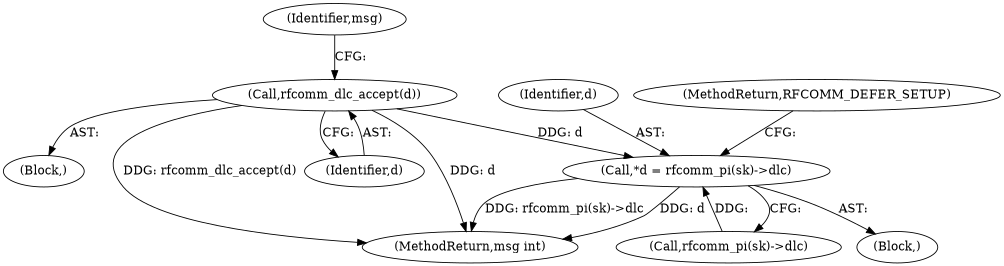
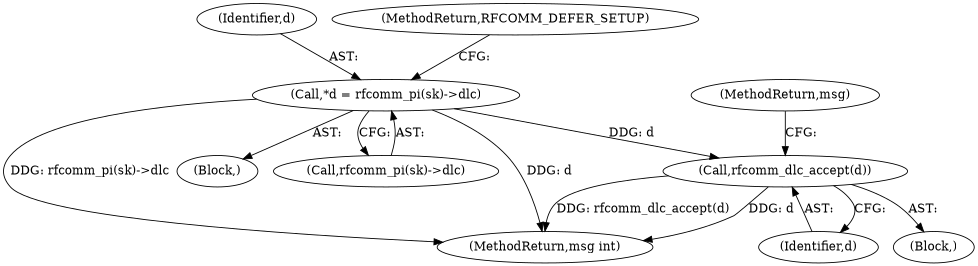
(335, 19) -> (785, 95)
(511, 132) -> (582, 133)
(734, 209) -> (412, 133)
